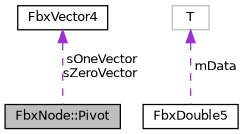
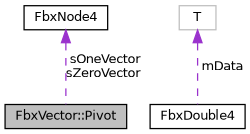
(63, 18) -> (66, 18)
(63, 117) -> (66, 117)
(191, 117) -> (198, 117)
